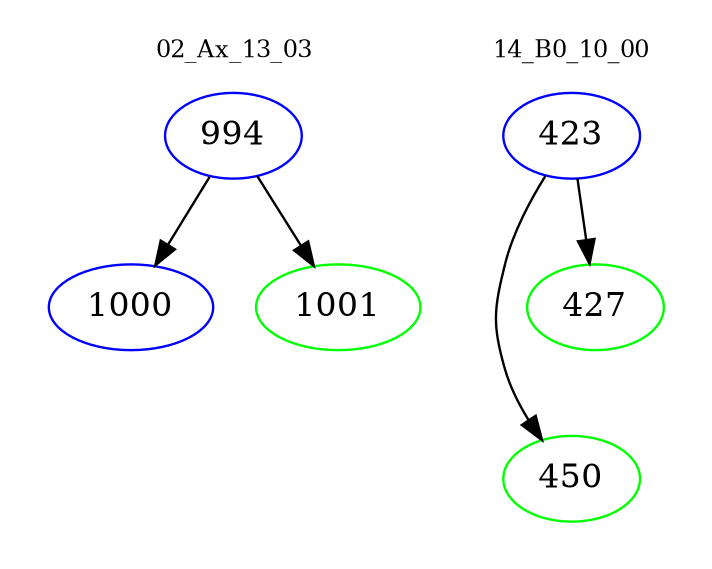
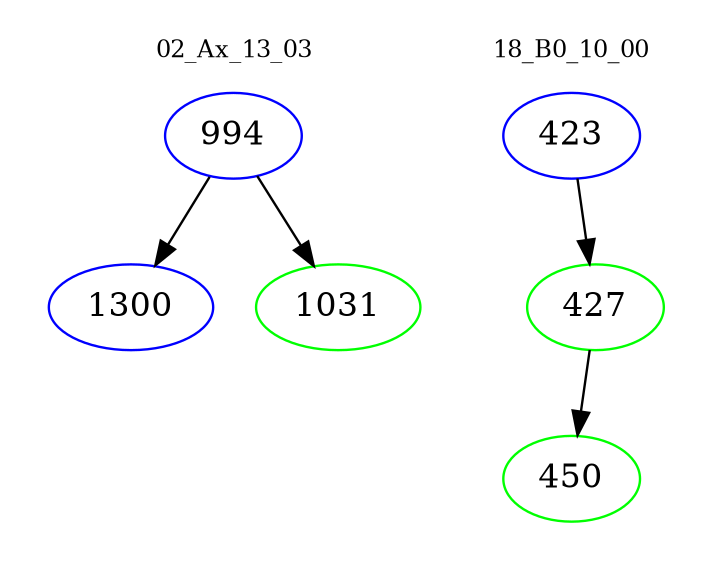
(572, 51) -> (572, 51)
(498, 296) -> (585, 381)
(131, 307) -> (131, 307)
(338, 307) -> (338, 307)
